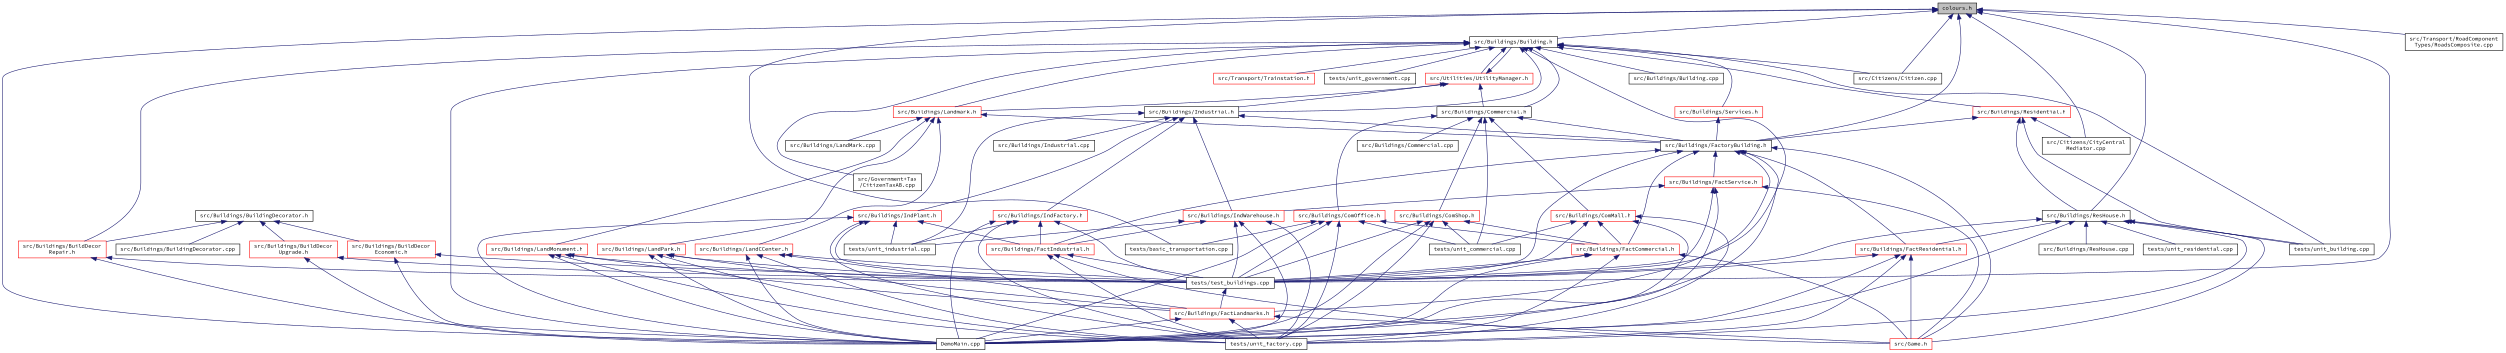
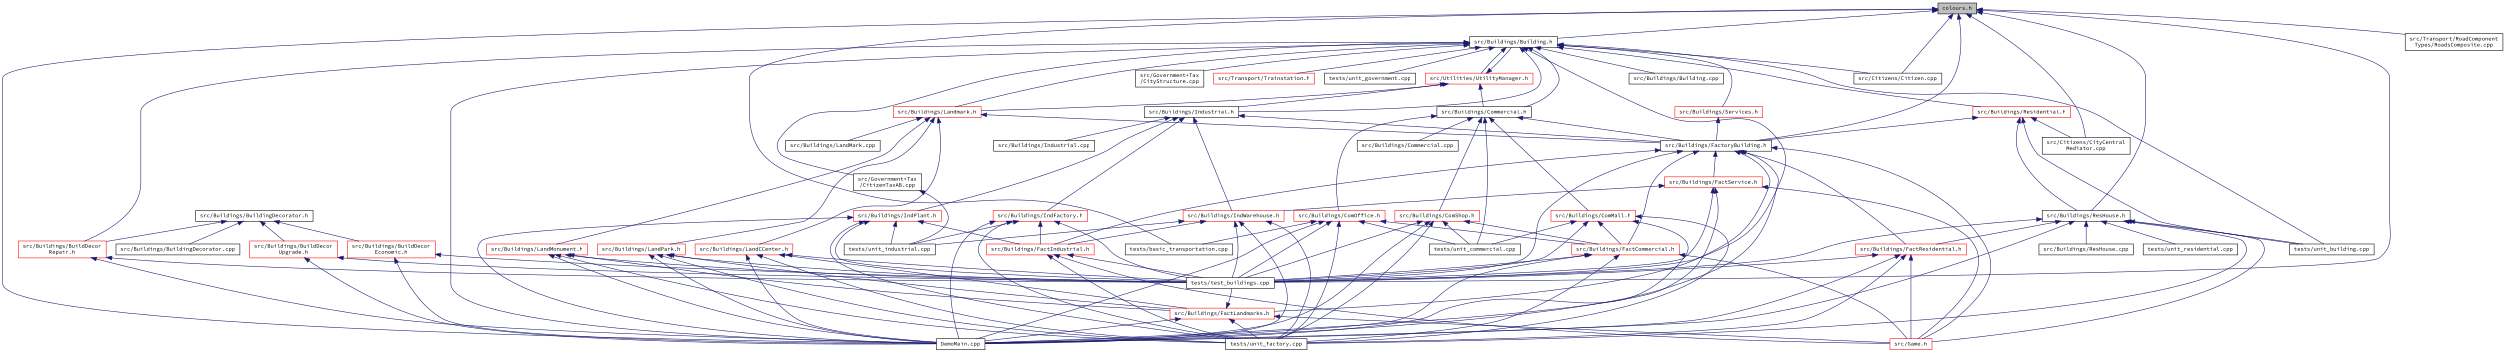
none -> (1170, 79)
(993, 135) -> (947, 222)
(1222, 301) -> (1230, 299)
